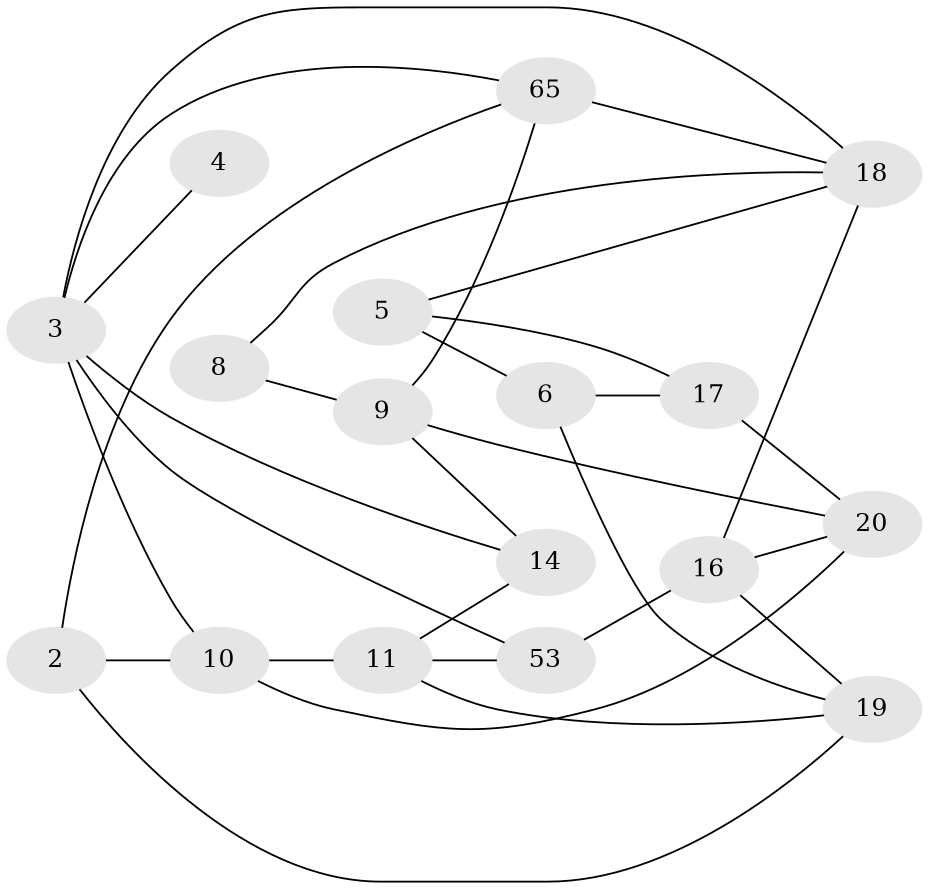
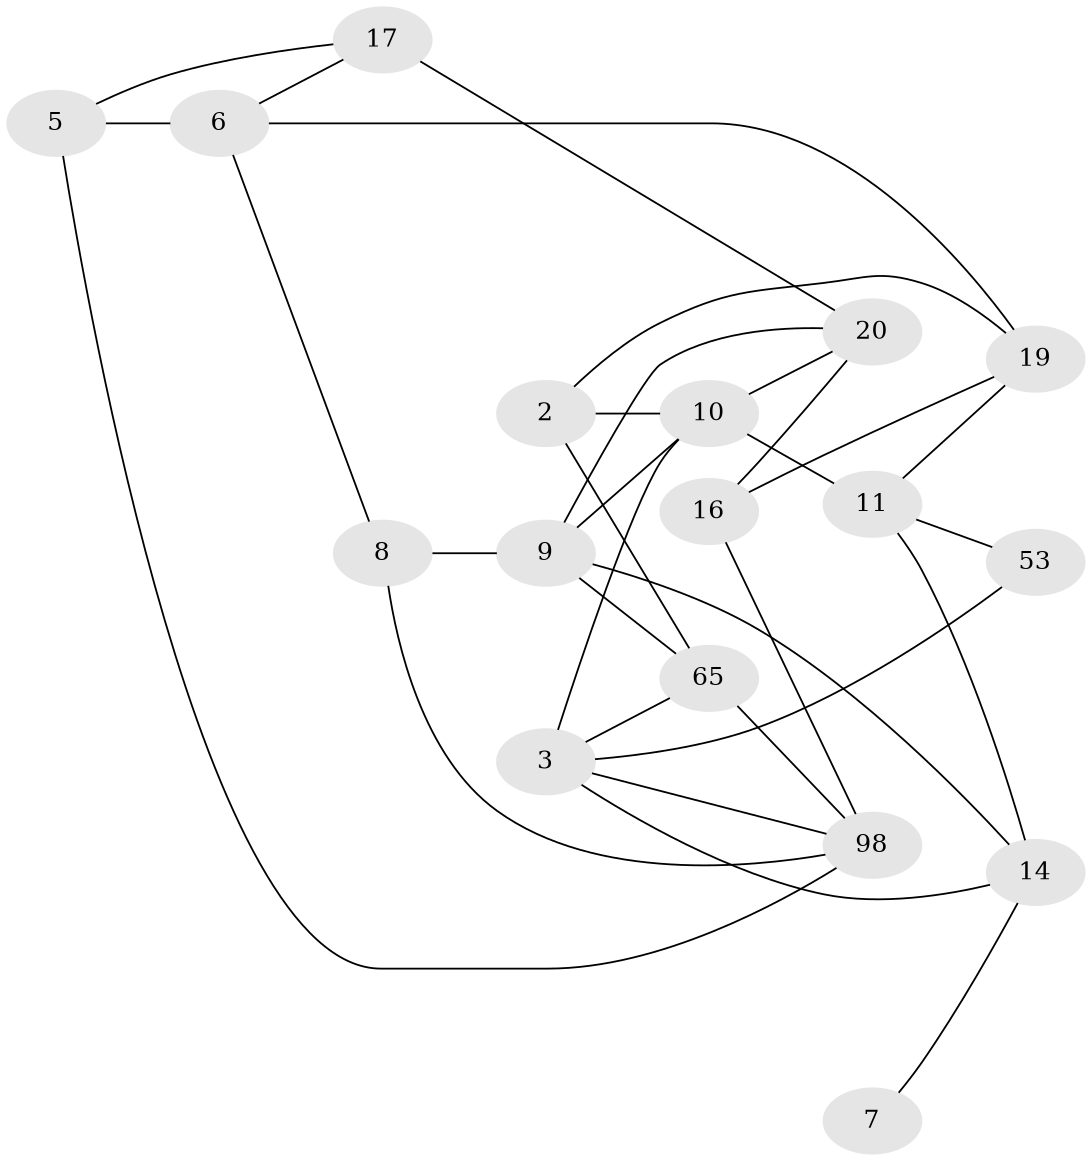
(219, 163) -> none
(872, 174) -> (872, 845)
none -> (301, 338)
none -> (628, 483)
(627, 615) -> none
none -> (872, 1121)
